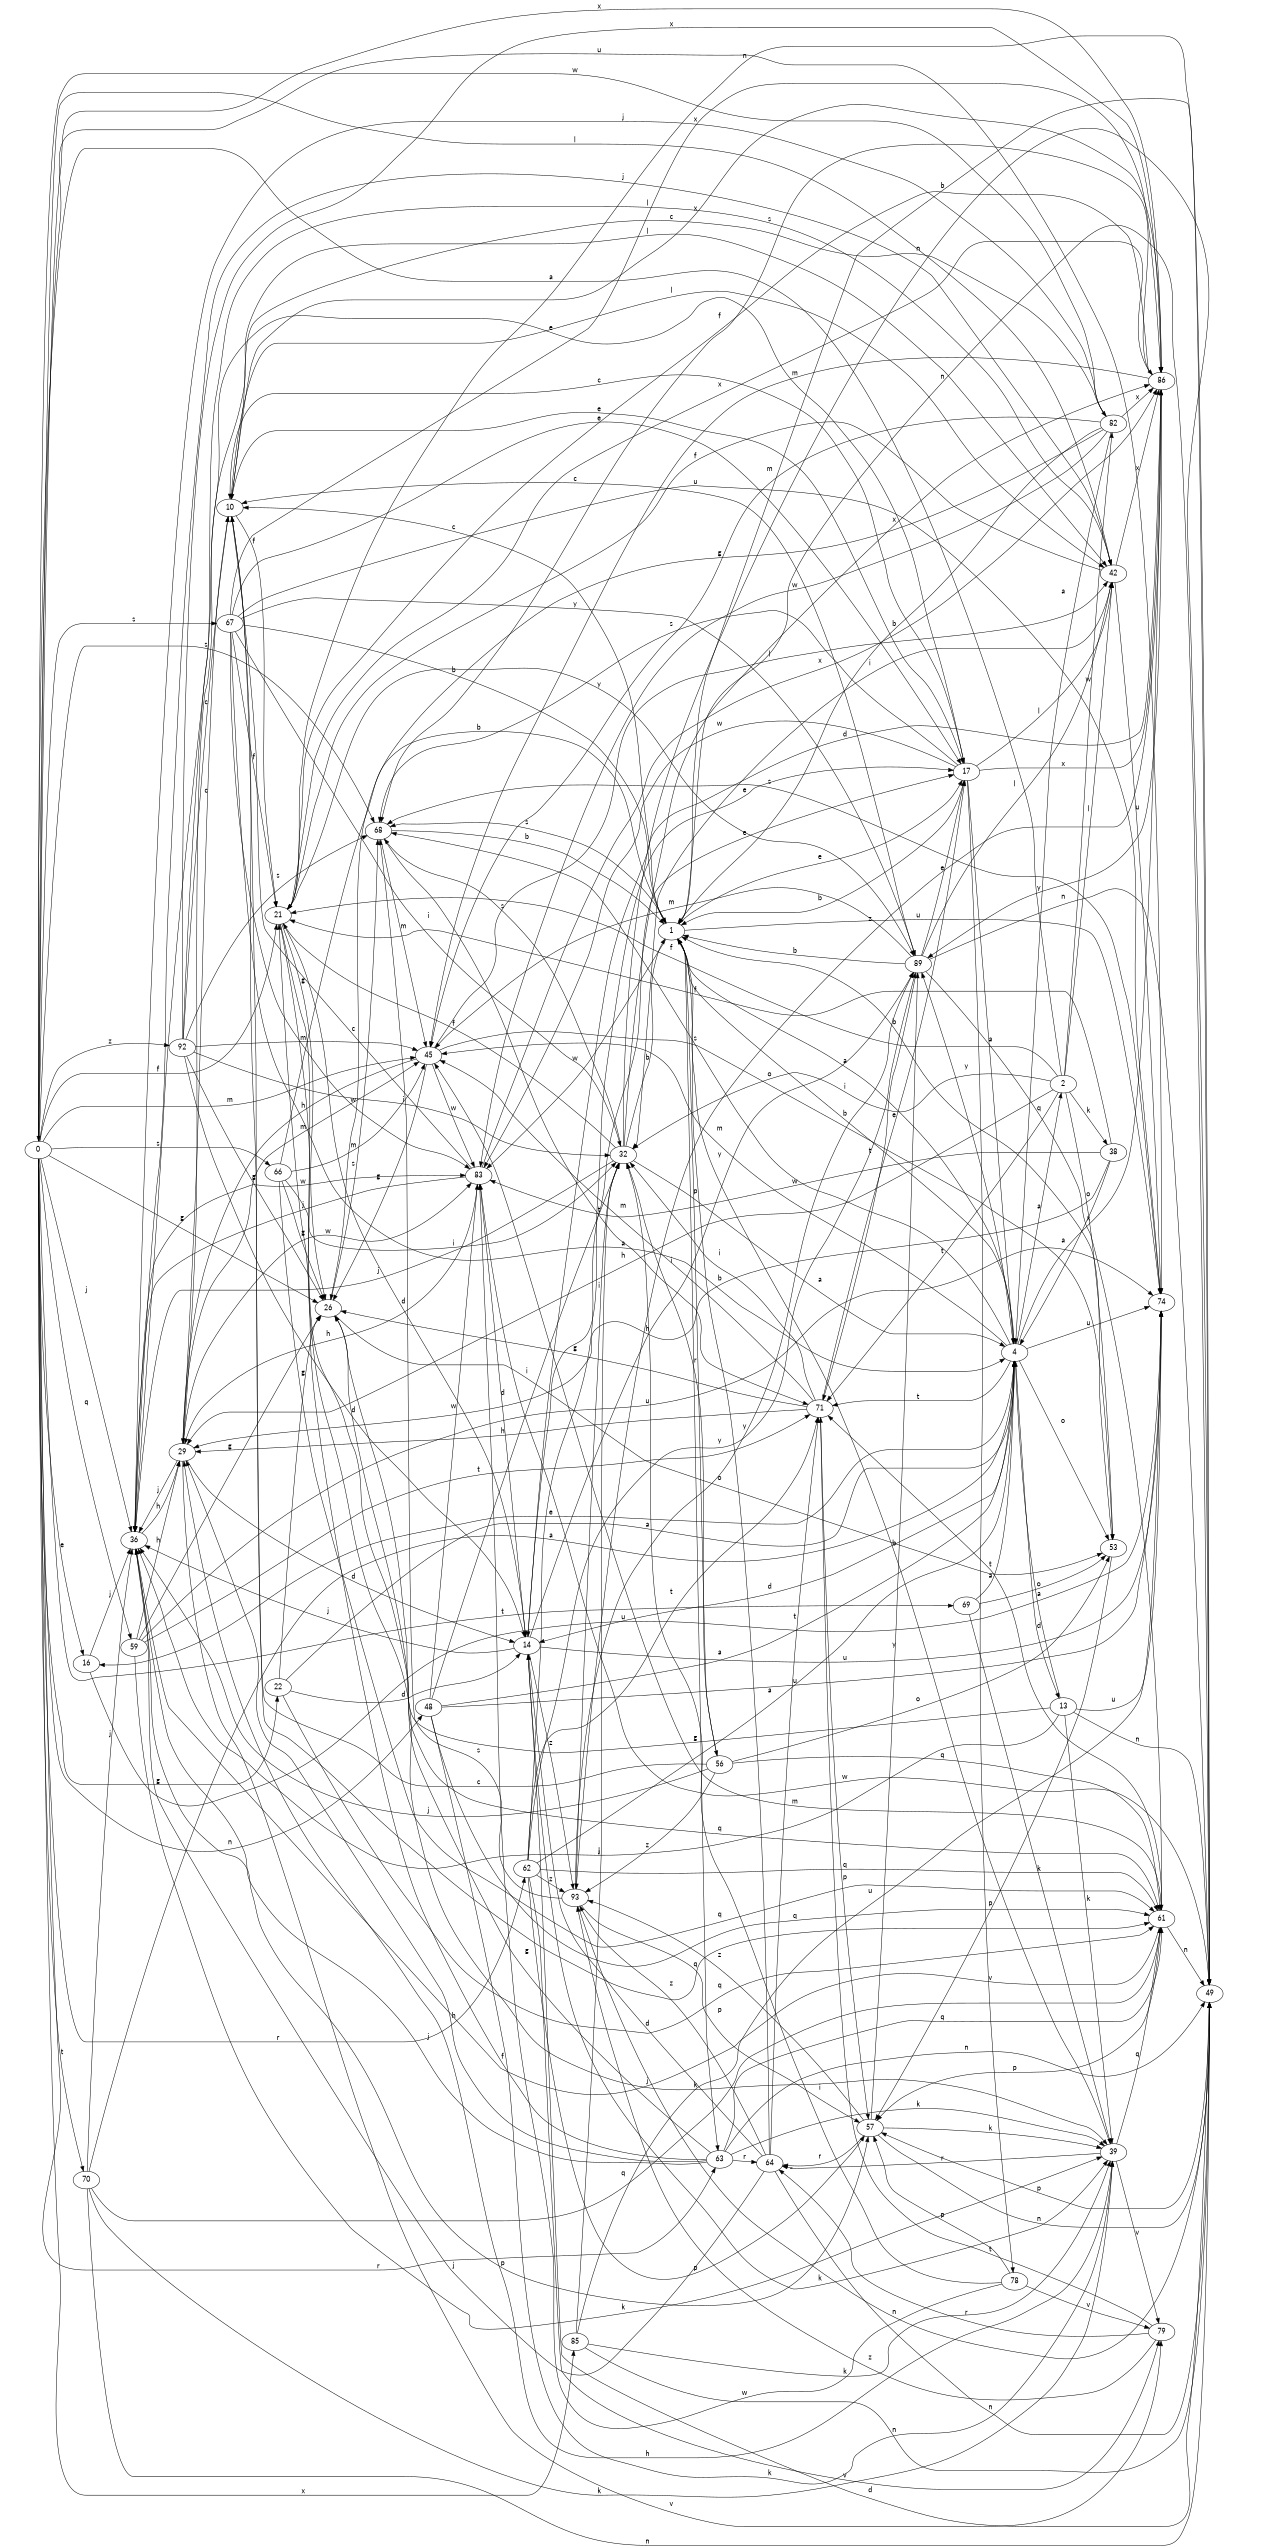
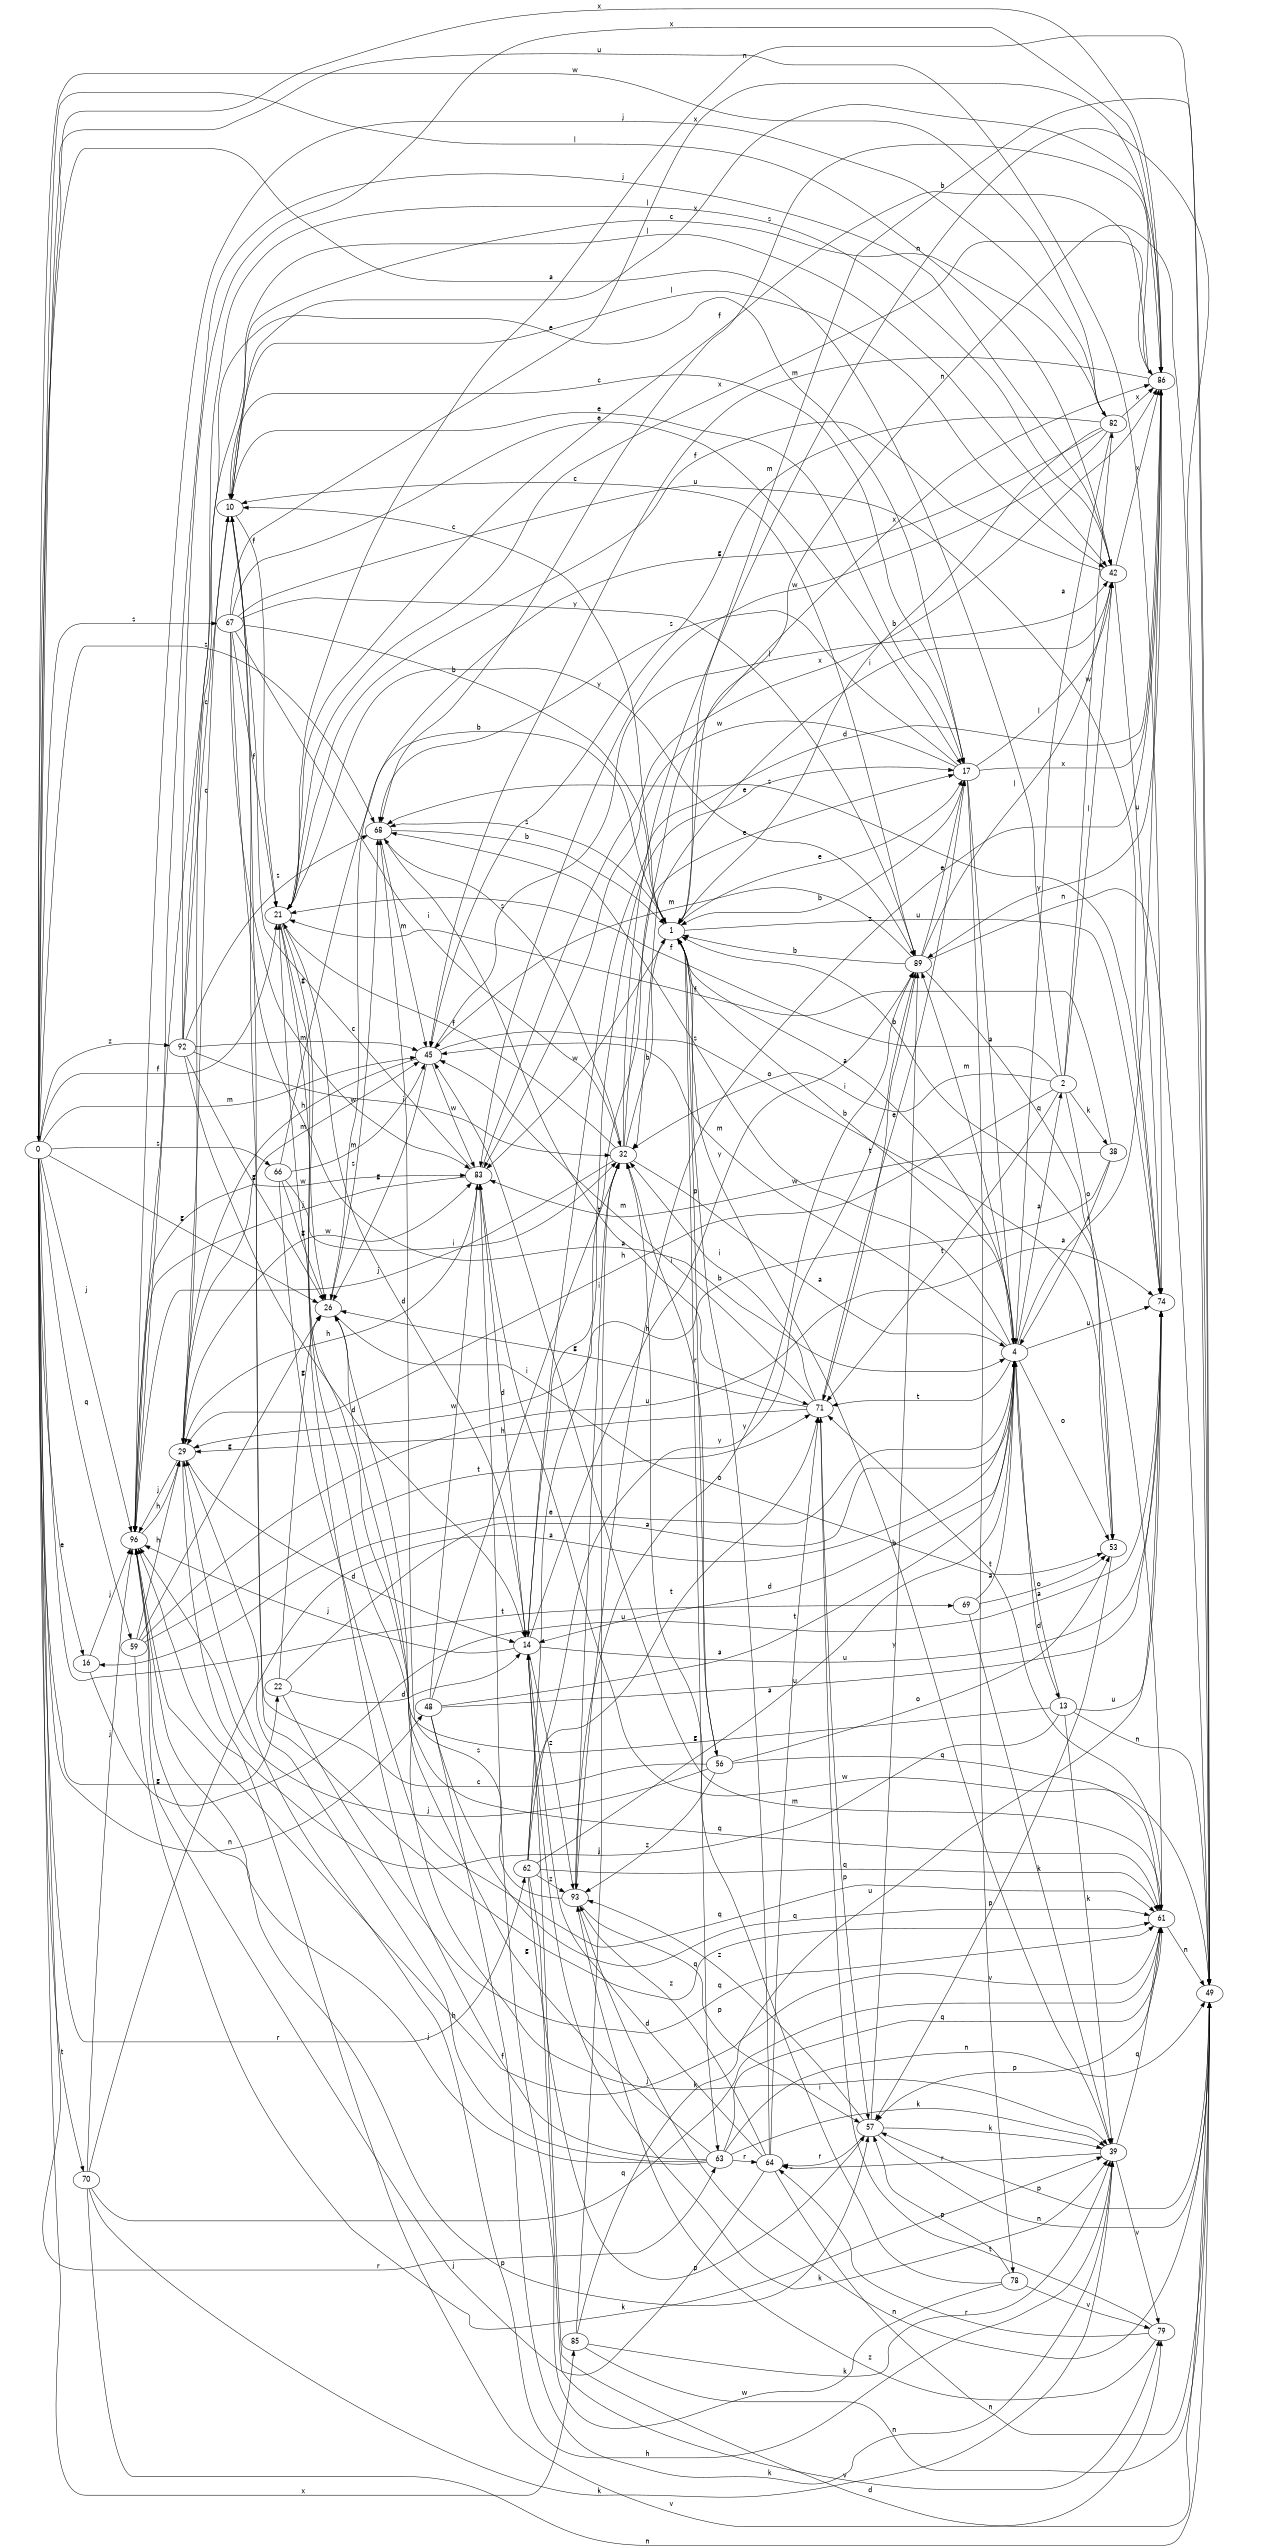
(966, 1067) -> (966, 1067)
(134, 1540) -> (134, 1540)
